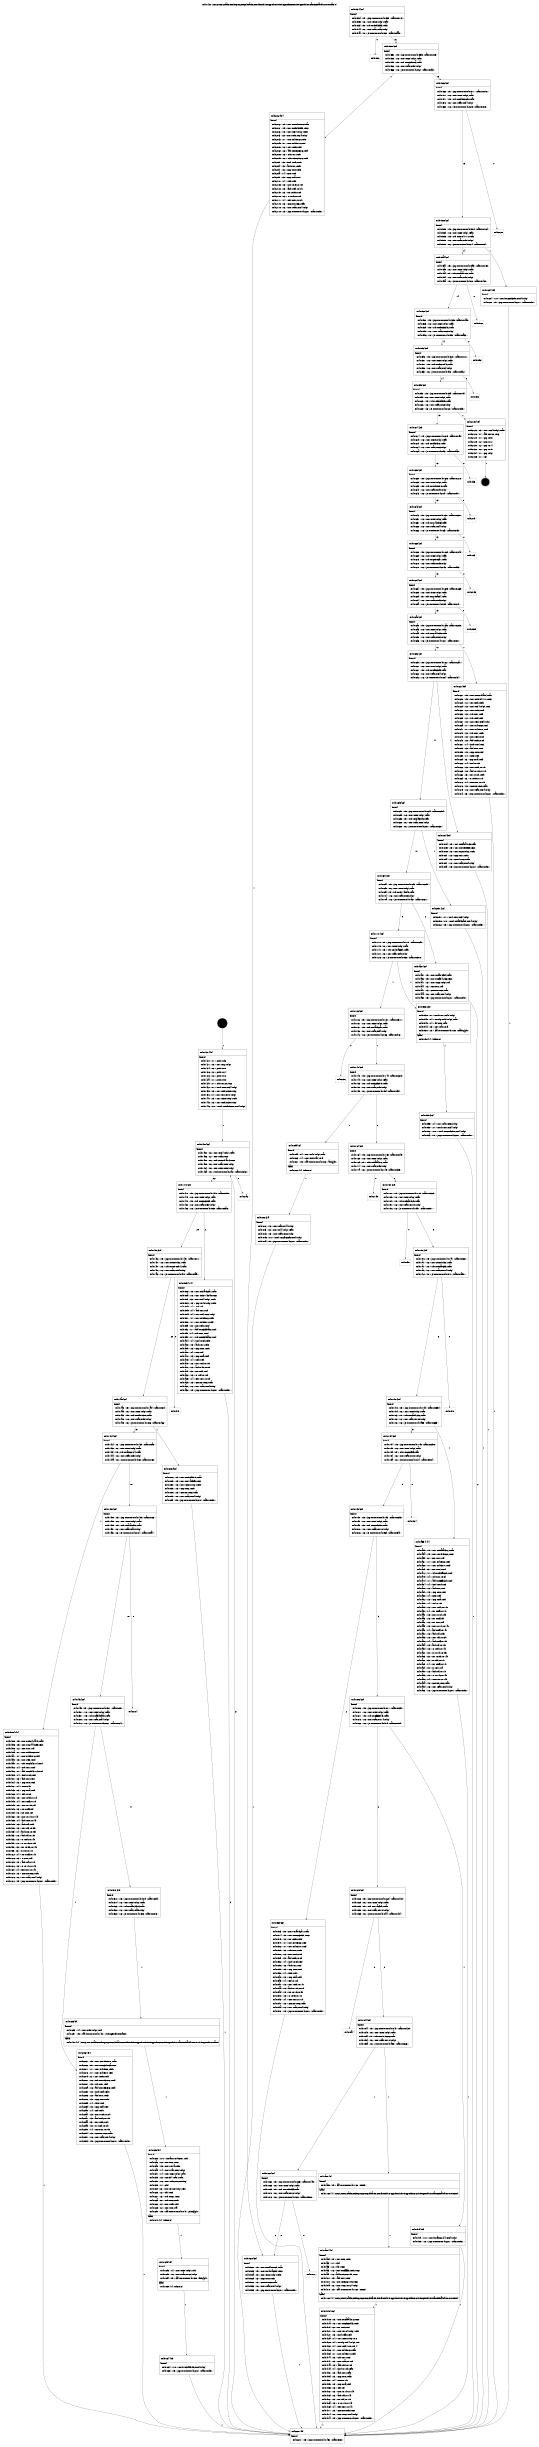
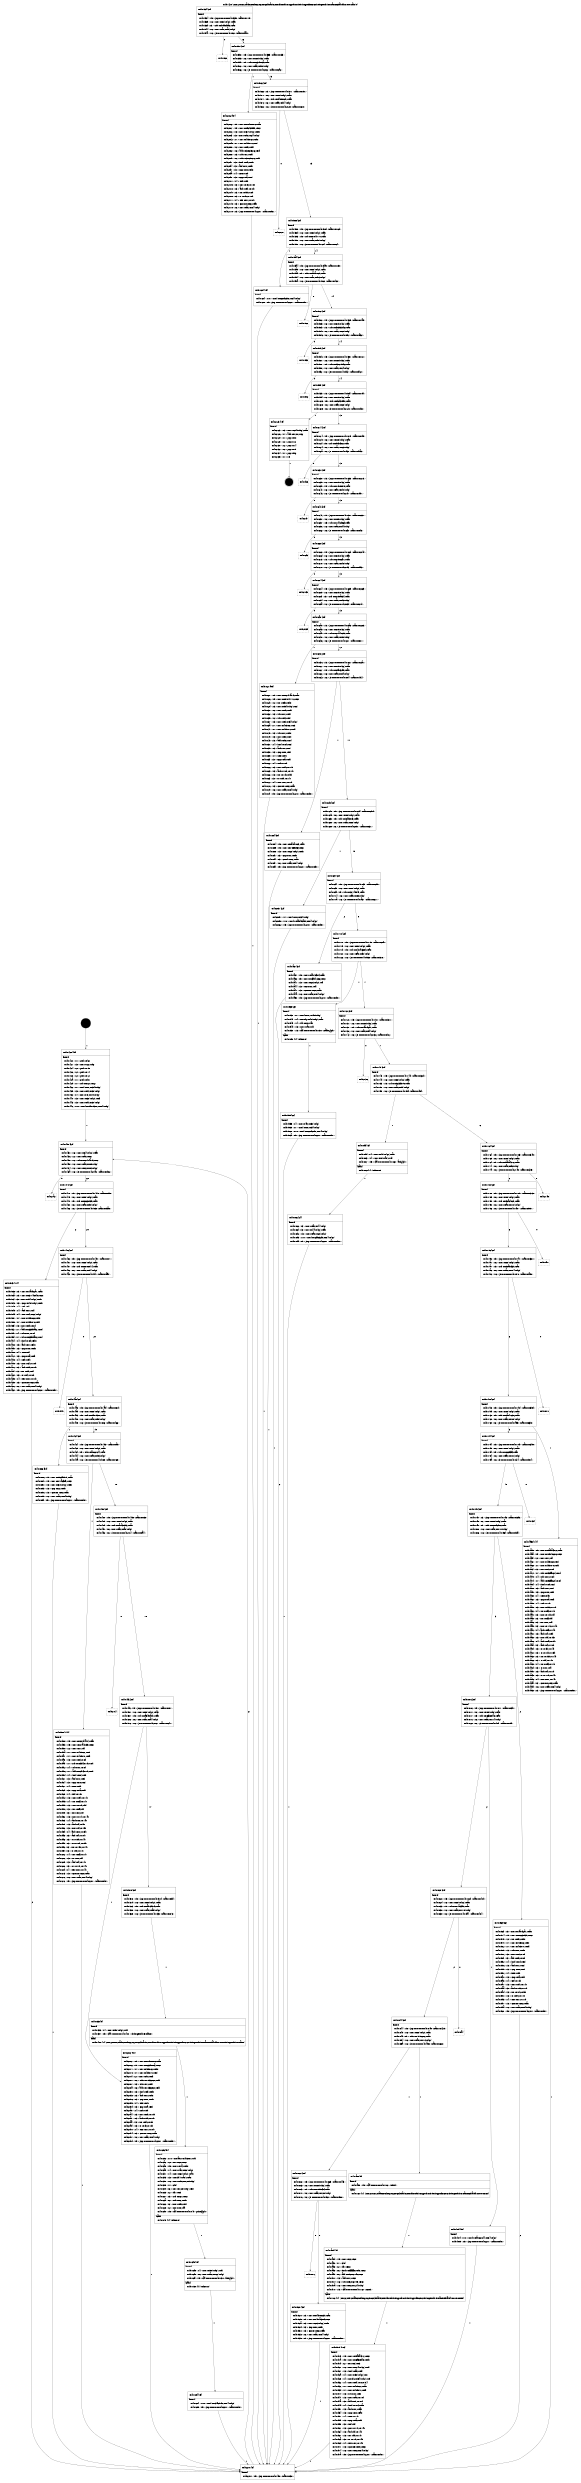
(252, 1226) -> (252, 1340)
